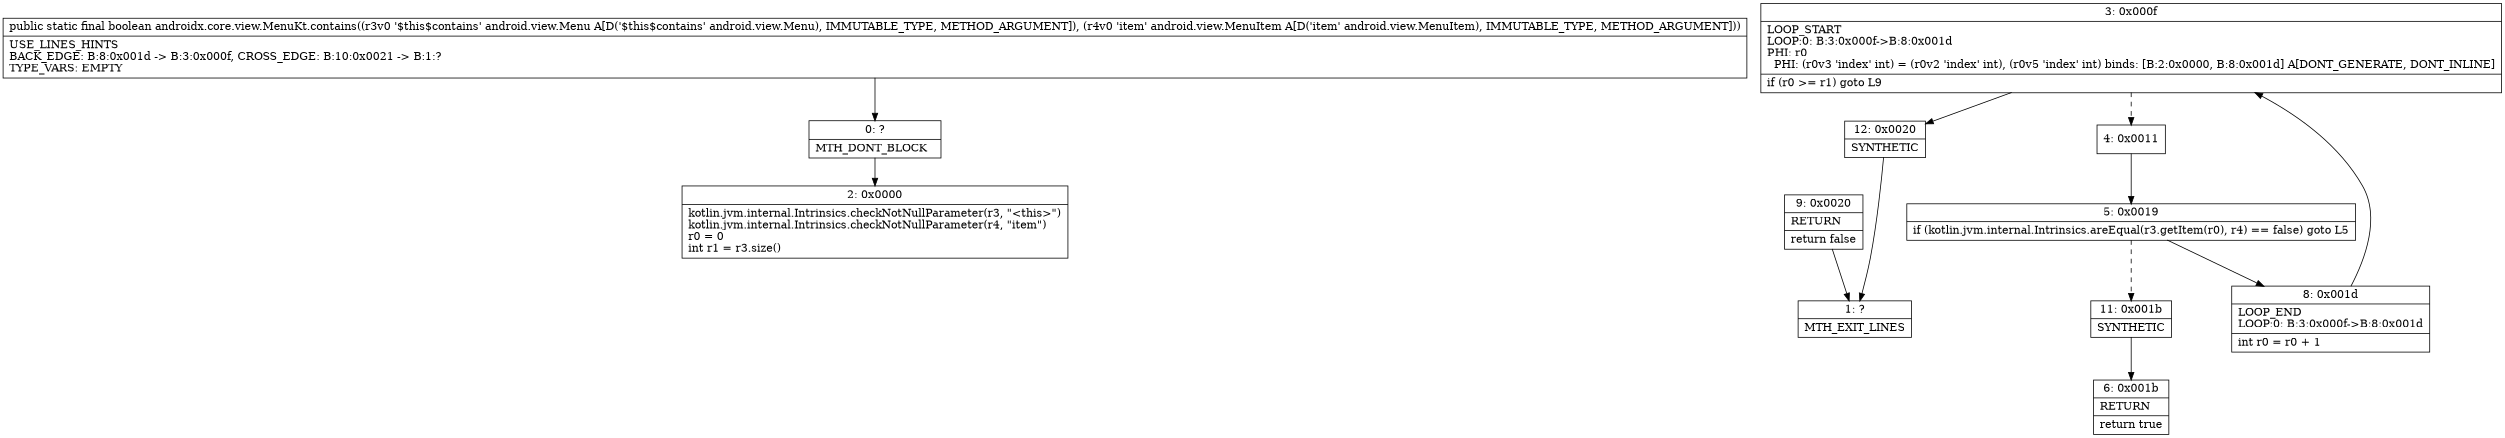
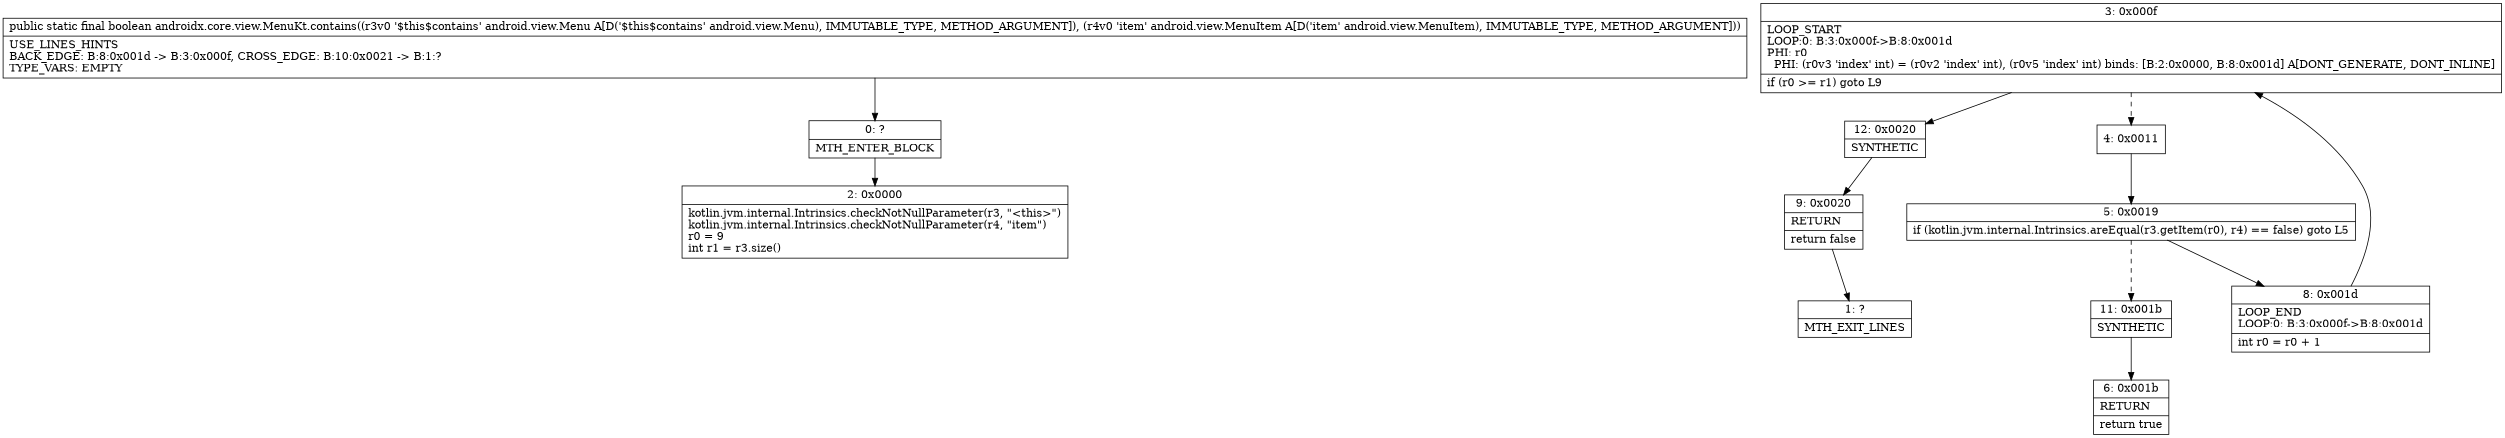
(871, 148) -> (875, 148)
(1876, 226) -> (1860, 173)
(706, 237) -> (706, 237)
